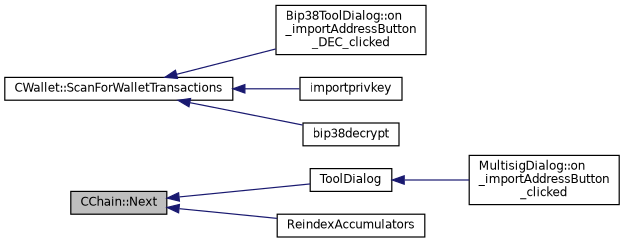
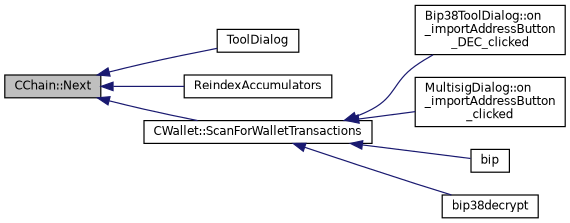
(351, 89) -> (490, 161)
none -> (153, 111)
(437, 180) -> (387, 115)
